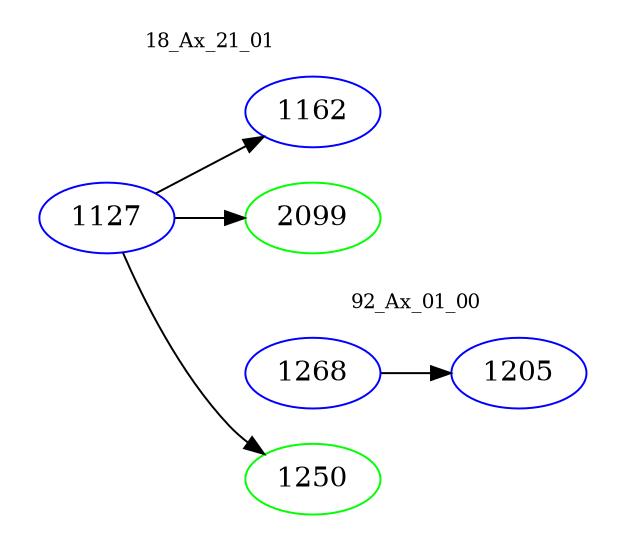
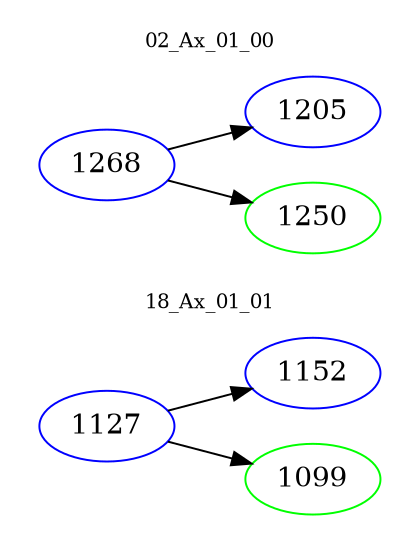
(210, 42) -> (210, 303)
(313, 112) -> (313, 373)
(313, 218) -> (313, 479)
(416, 303) -> (210, 42)
(176, 354) -> (200, 189)
